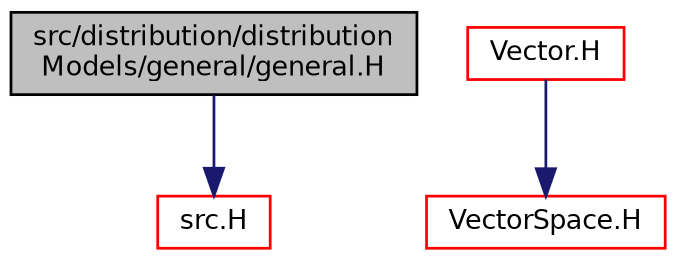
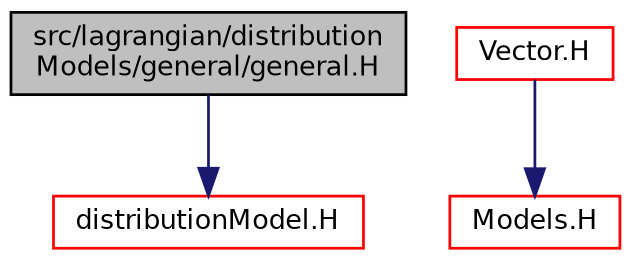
(214, 53) -> (208, 53)
(214, 222) -> (208, 222)
(546, 222) -> (535, 222)
